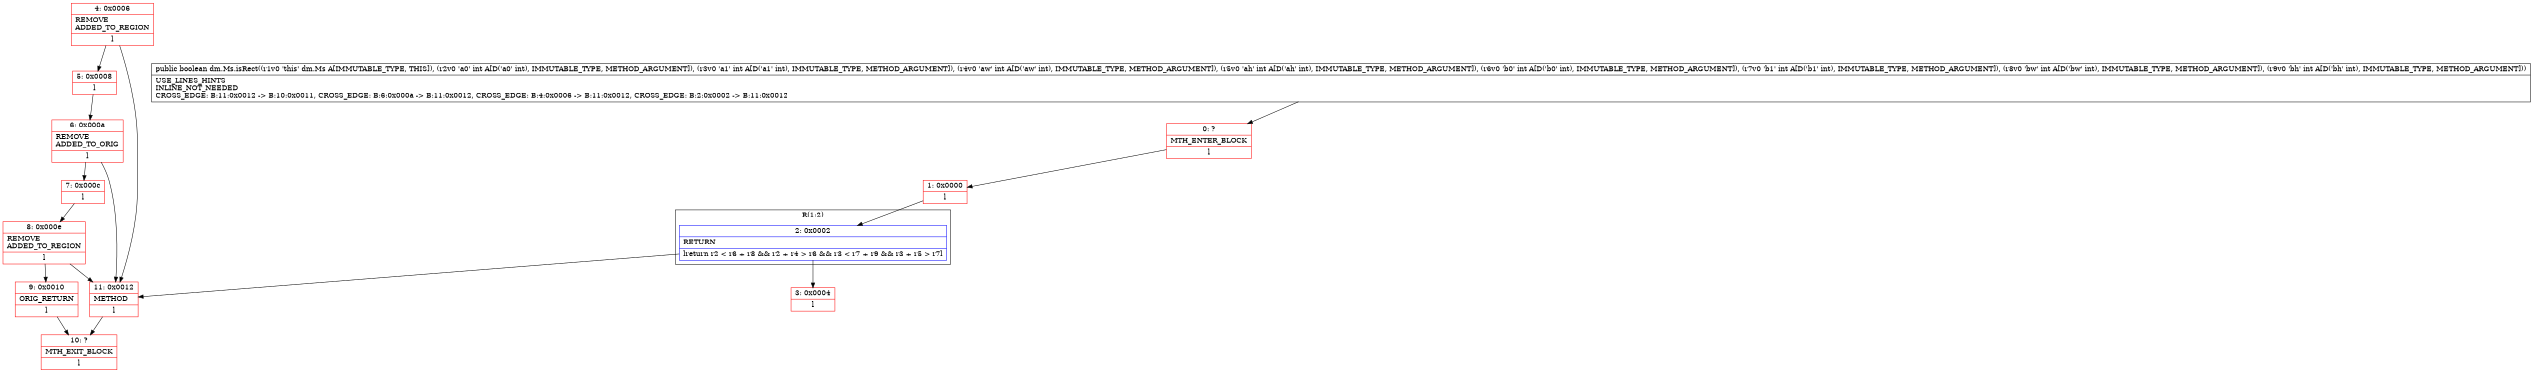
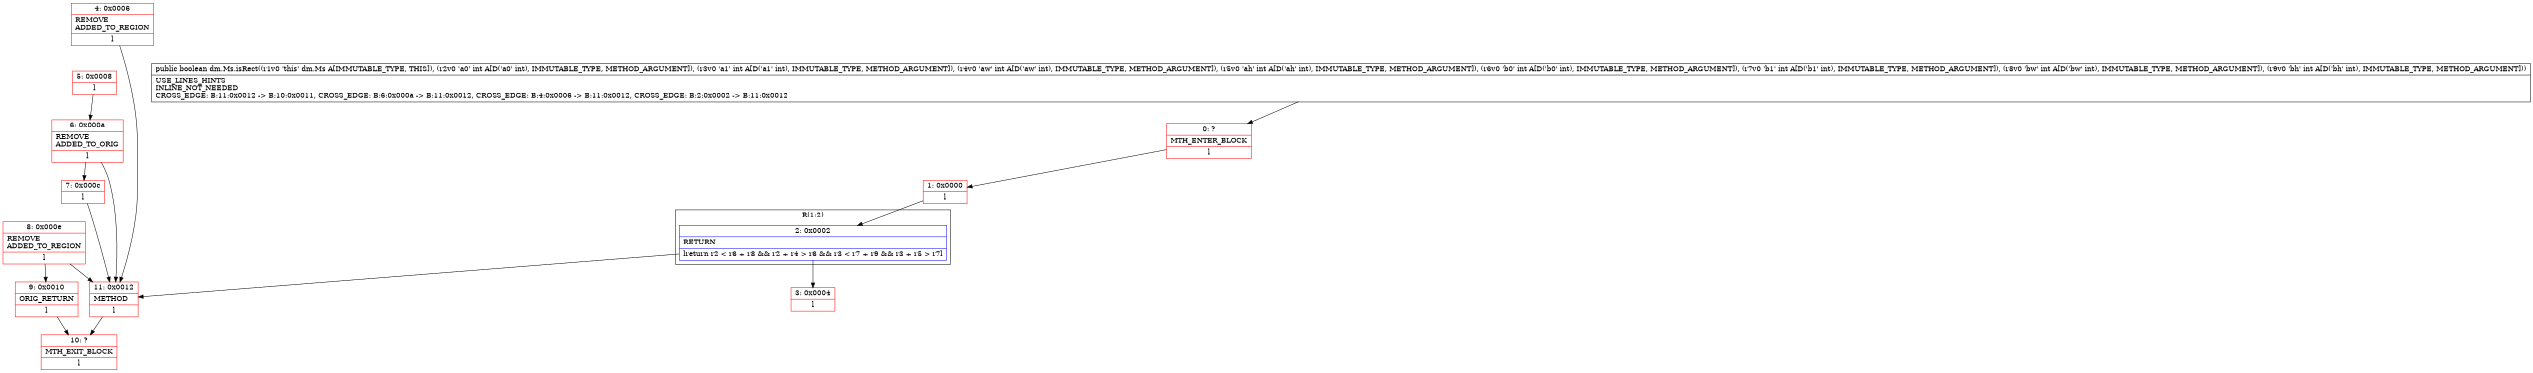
(103, 56) -> none
(69, 211) -> (99, 240)
